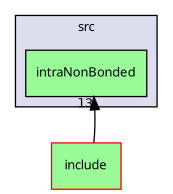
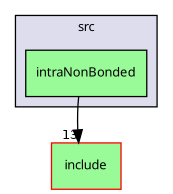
(95, 126) -> (78, 115)
